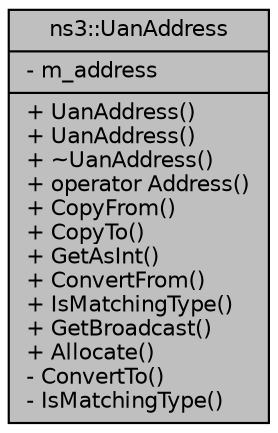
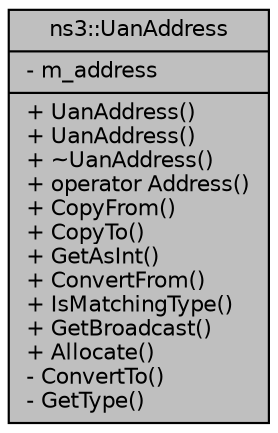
(126, 401) -> (86, 401)
